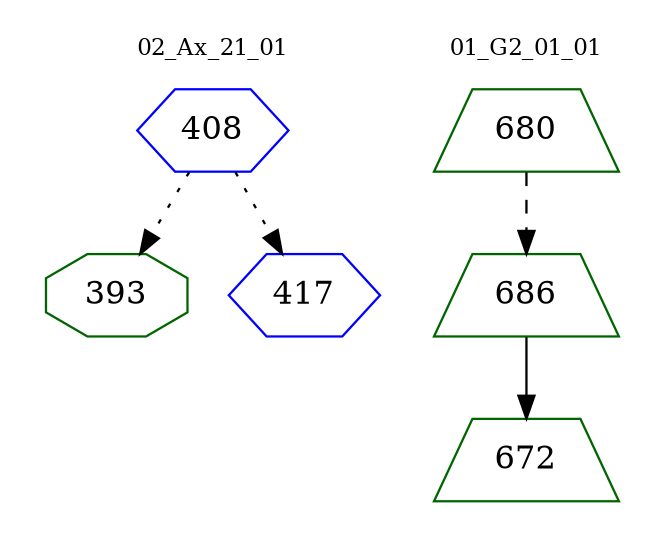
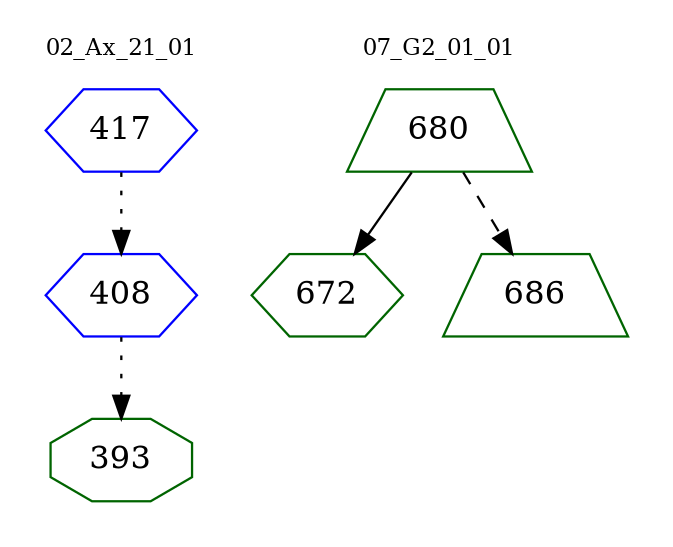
(526, 49) -> (439, 49)
(253, 203) -> (121, 202)
(526, 366) -> (390, 204)
(526, 460) -> (327, 295)
